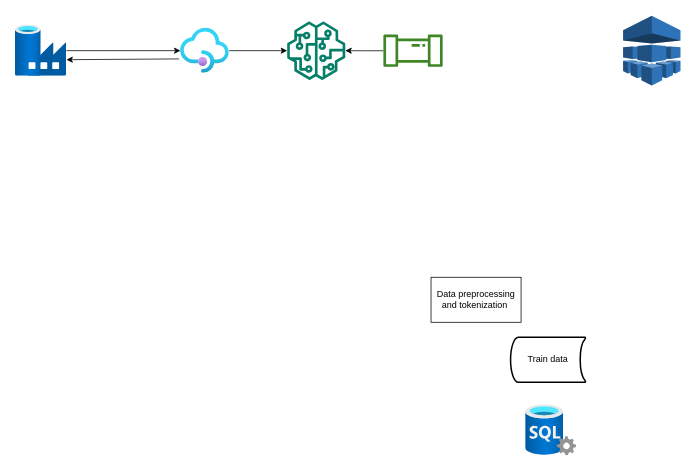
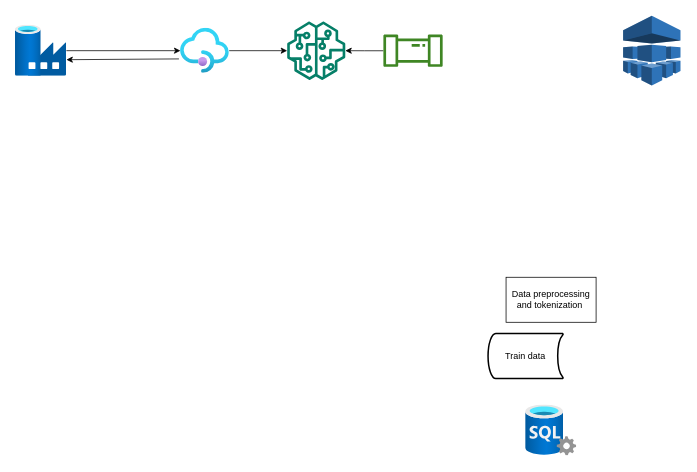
(476, 300) -> (551, 300)
(548, 360) -> (525, 356)
